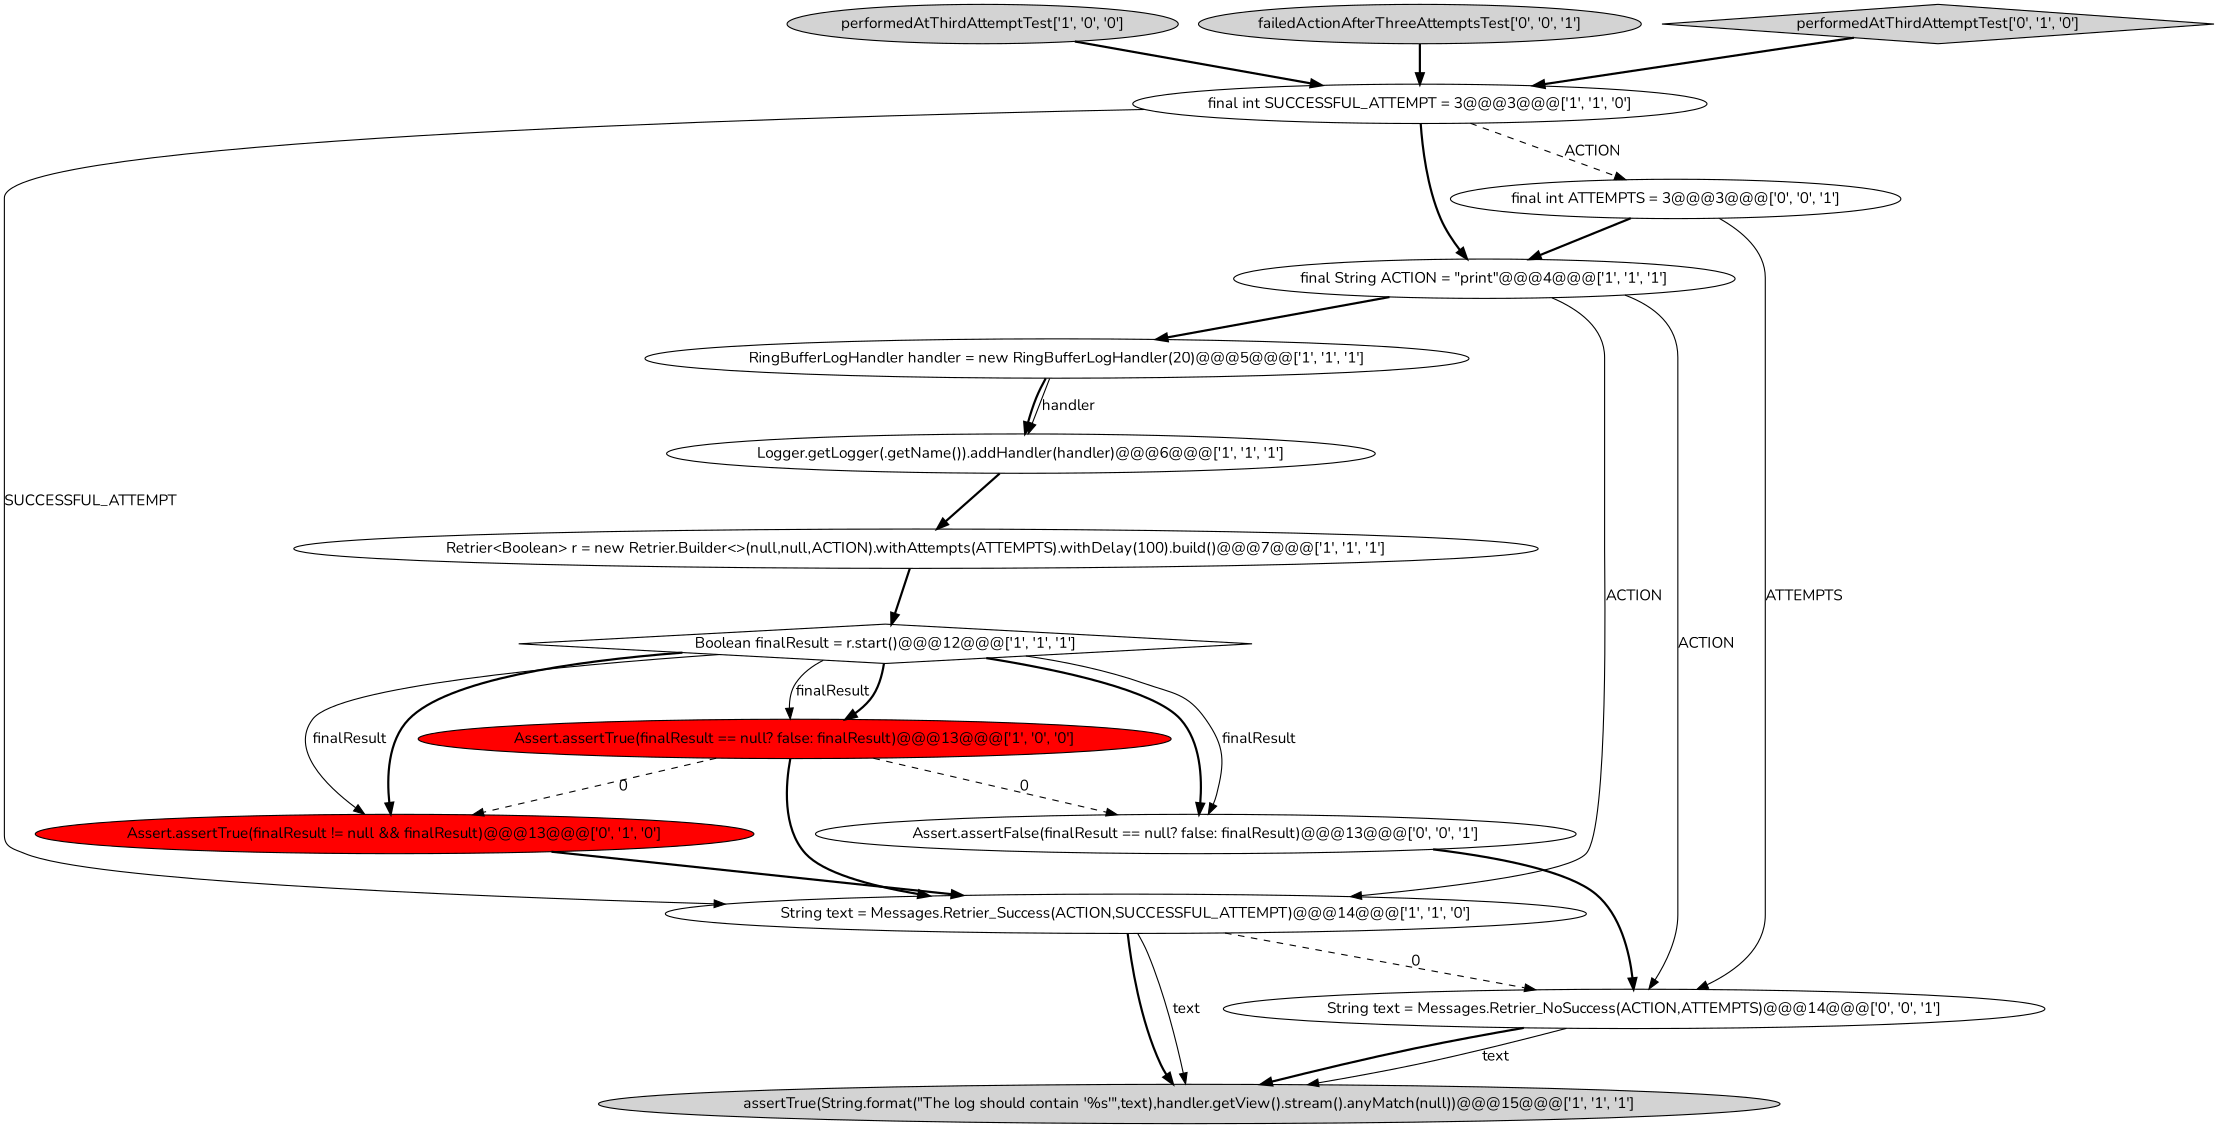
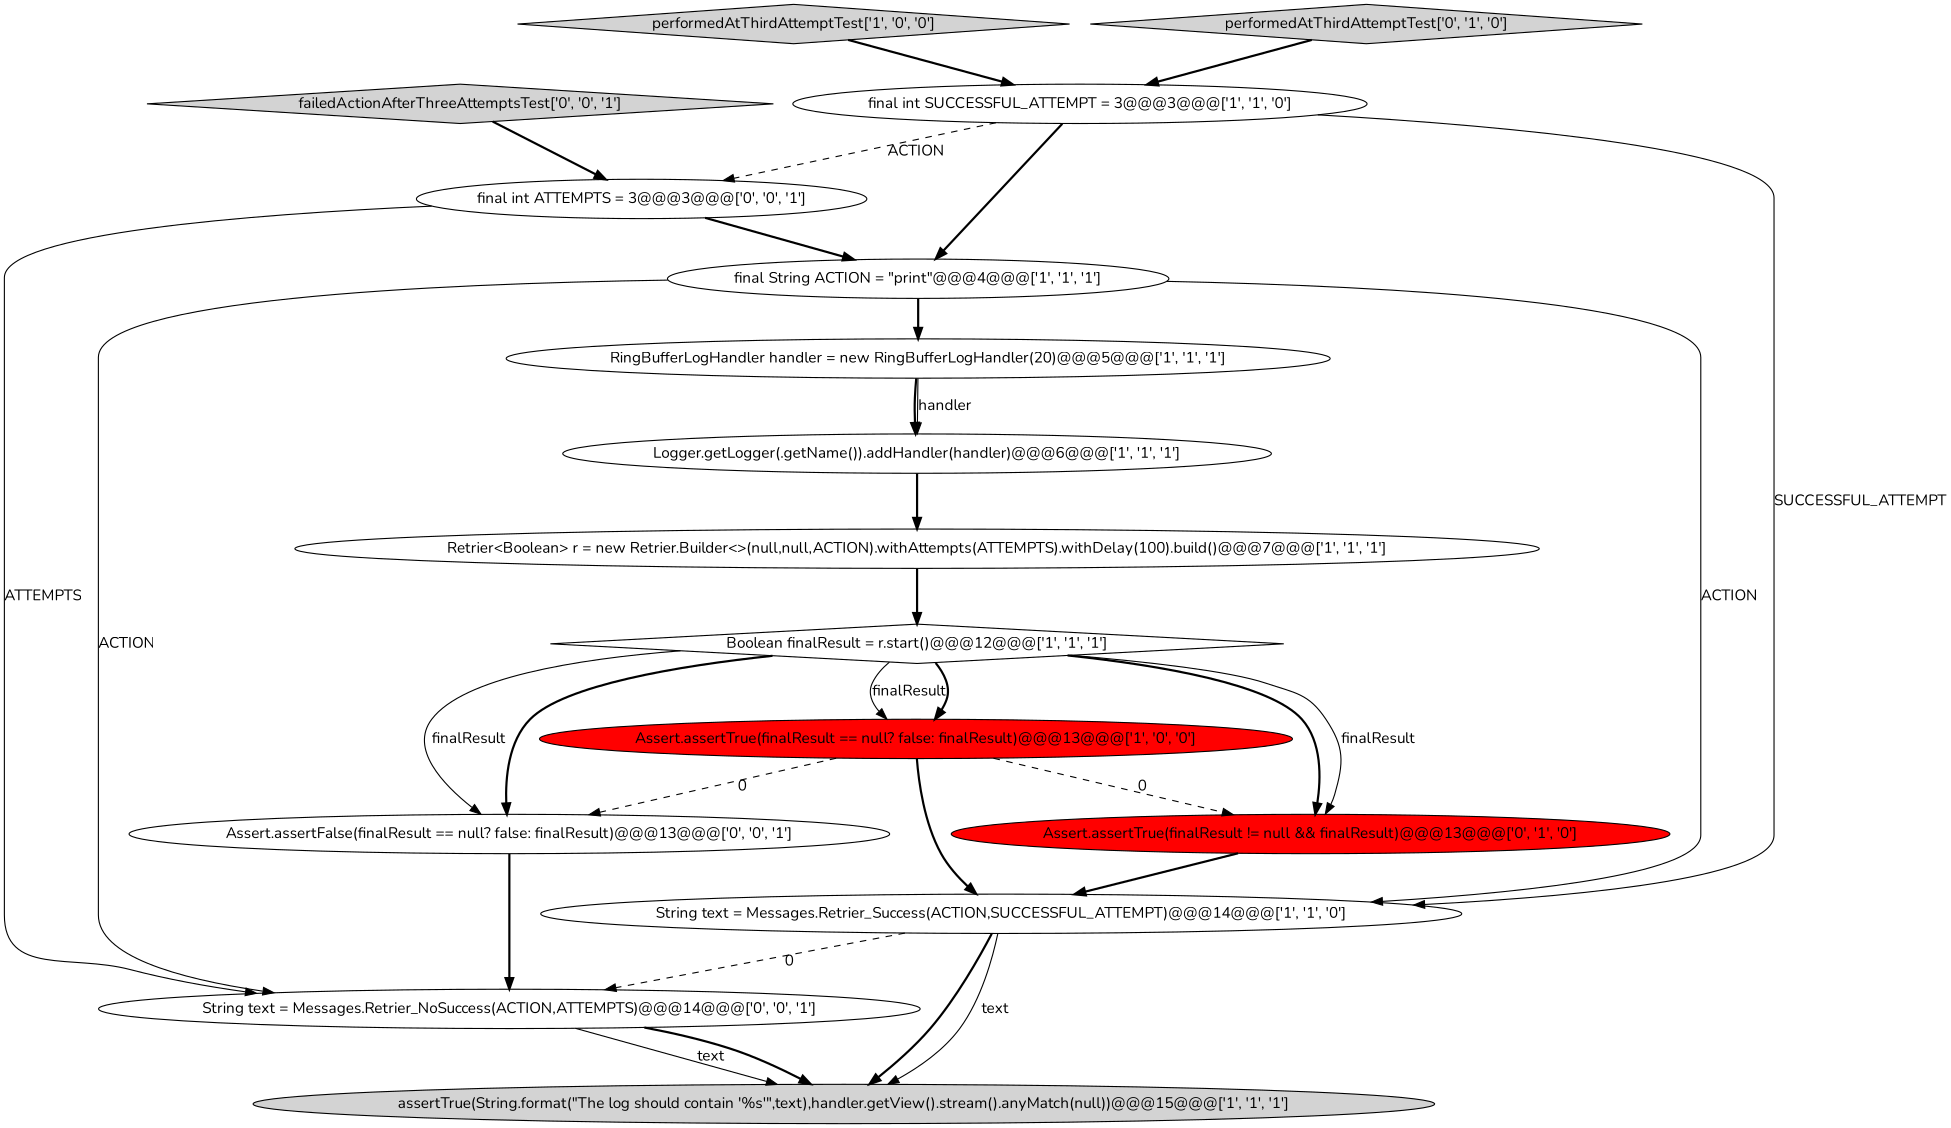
(983, 24) -> (794, 24)
(1420, 24) -> (460, 104)
(1420, 59) -> (544, 148)
